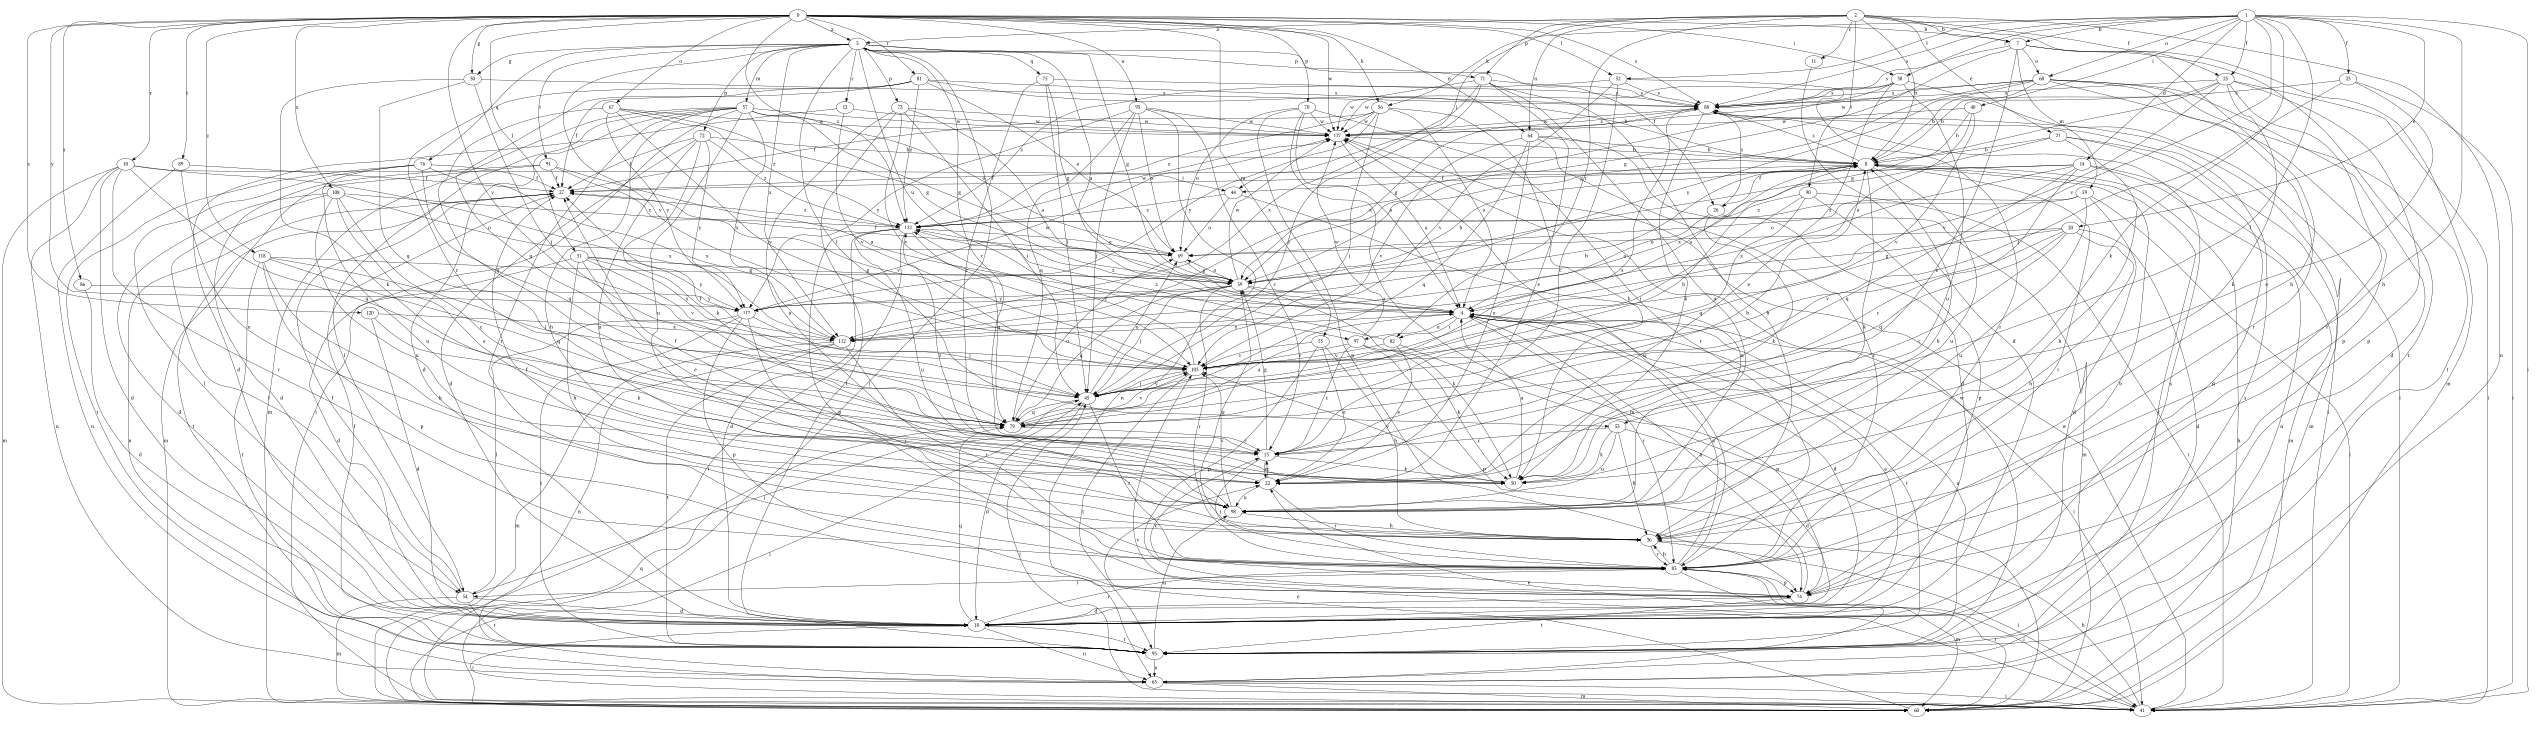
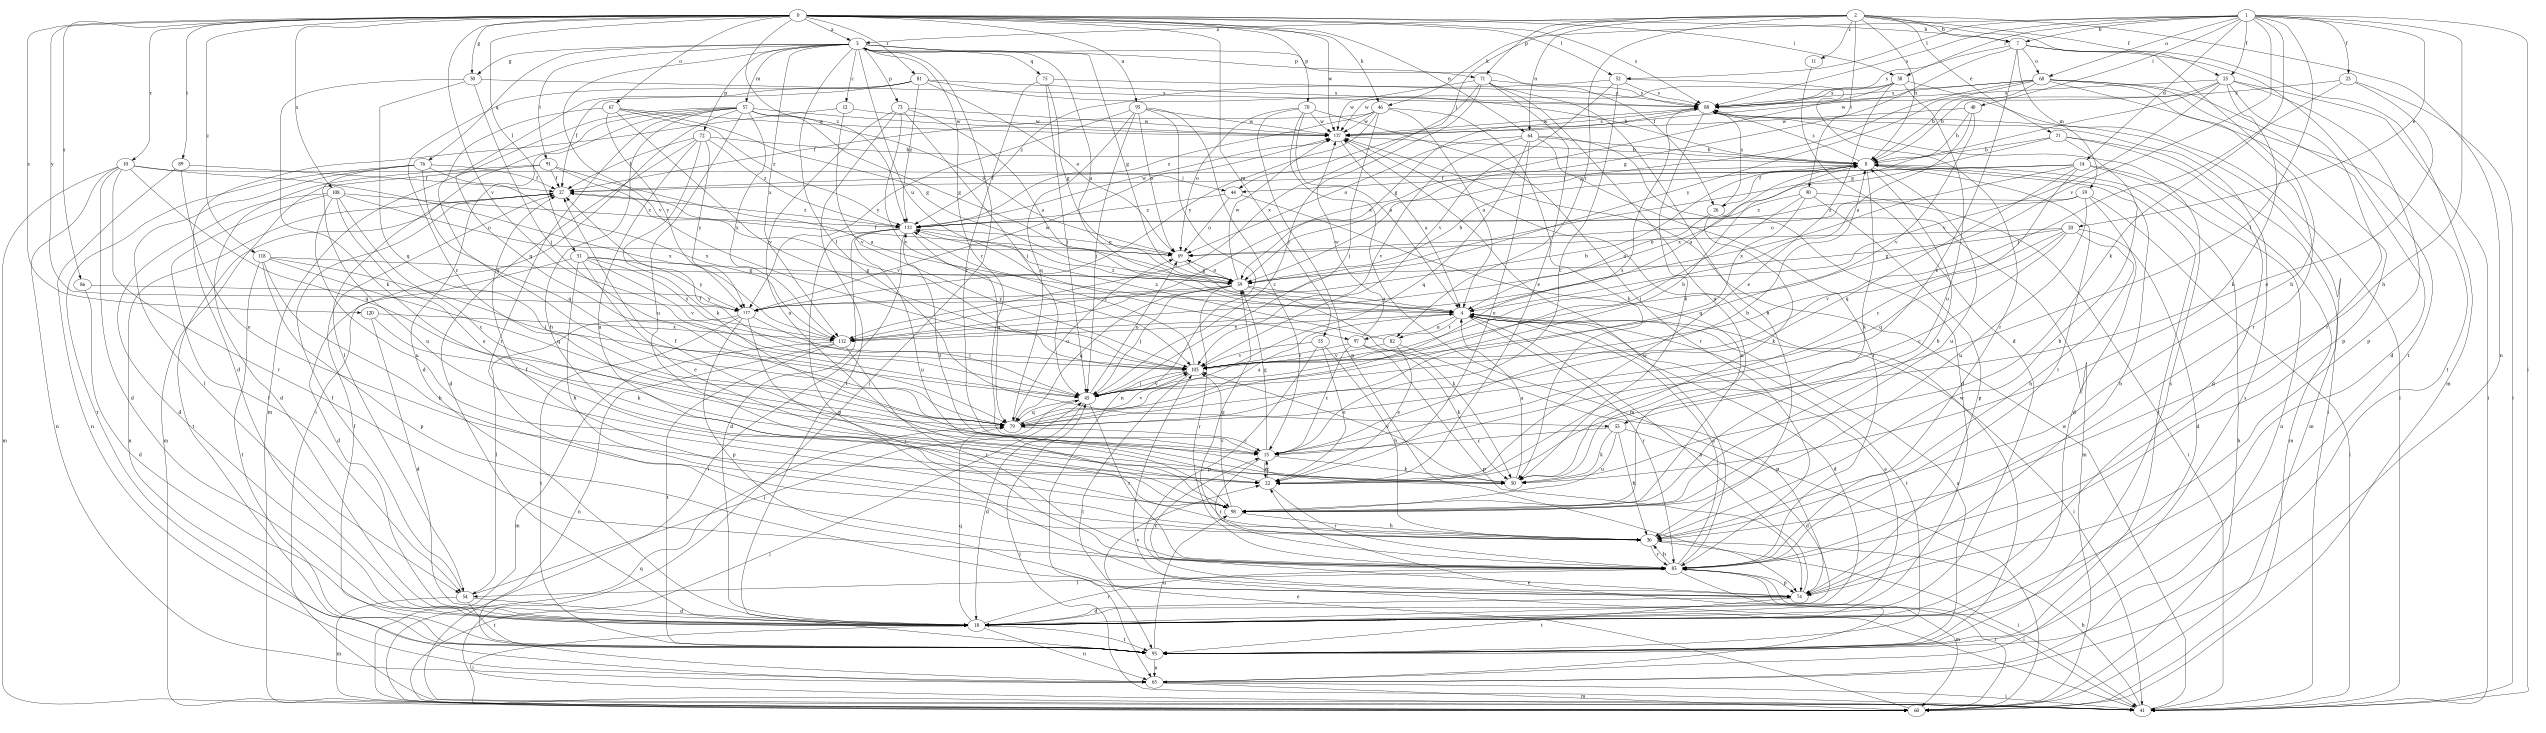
(1380, 108) -> (1380, 108)
none -> (1353, 184)
(1247, 493) -> none
